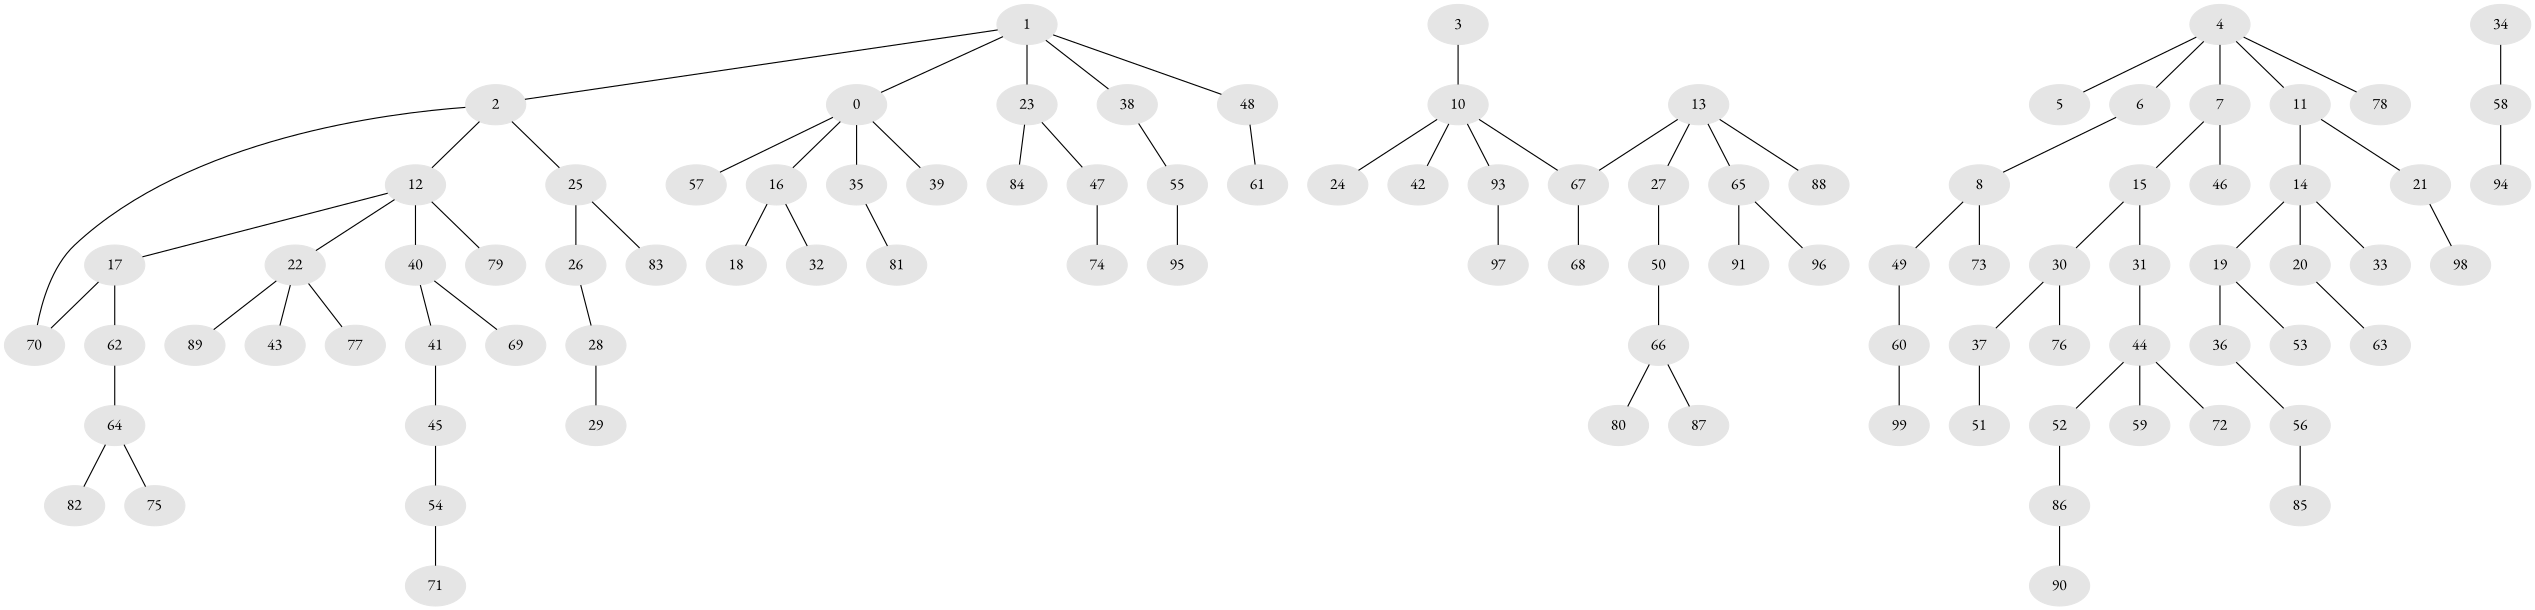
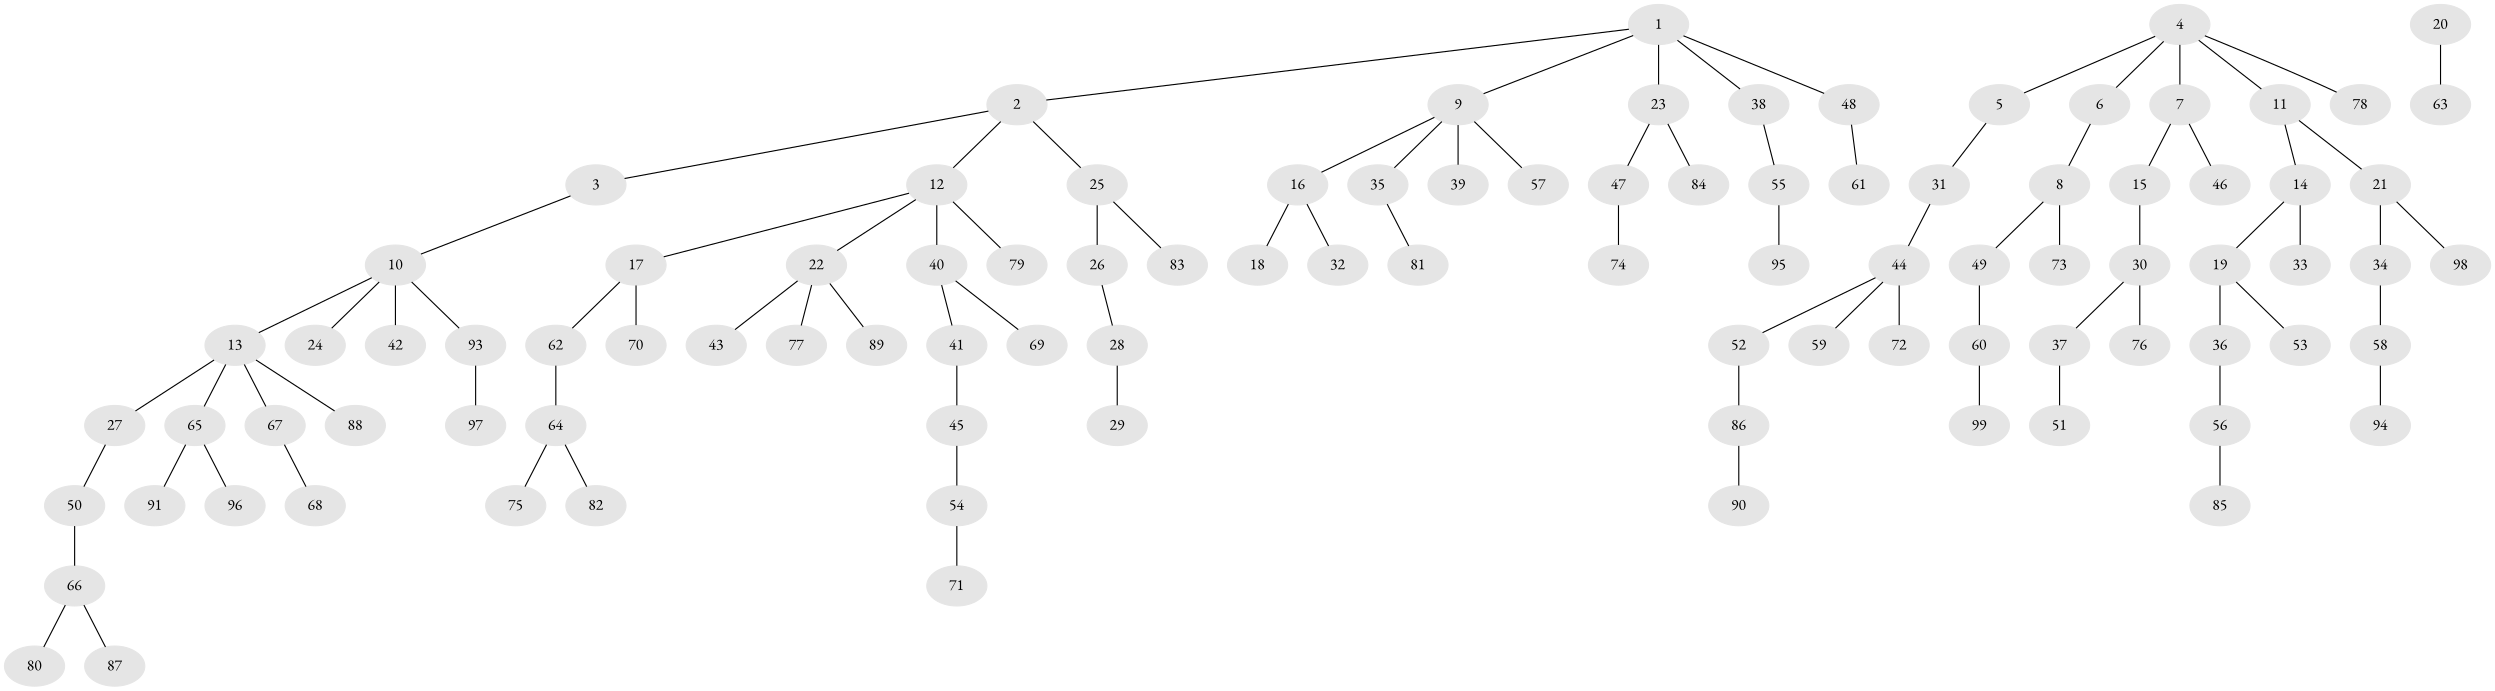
(857, 105) -> (1458, 105)
(1518, 145) -> (315, 305)
(216, 161) -> (806, 145)
(2140, 225) -> (1969, 145)
(2300, 225) -> none
none -> (2380, 225)
